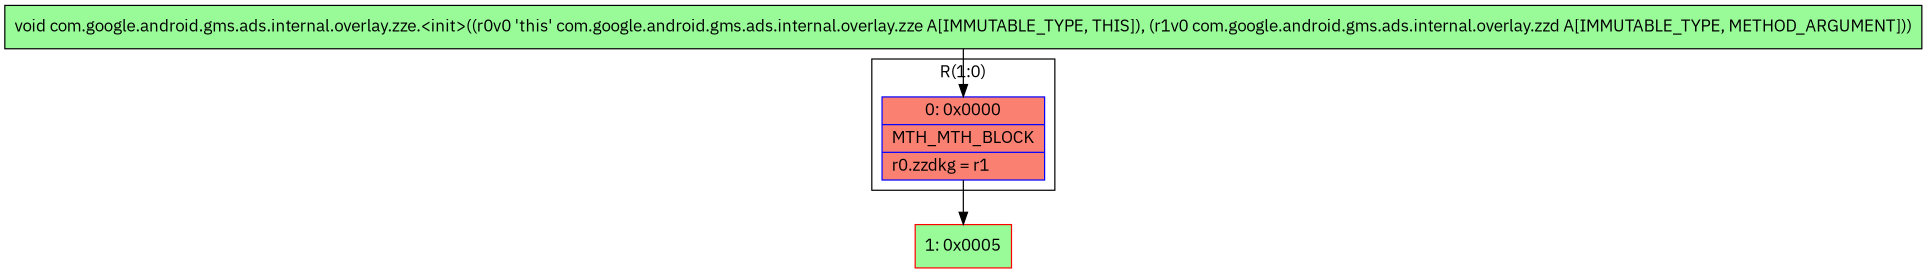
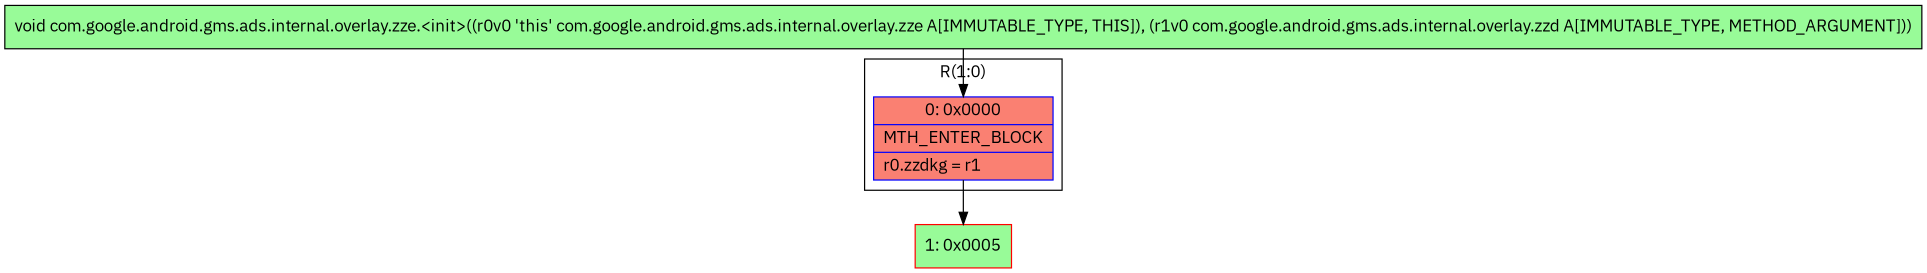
(963, 138) -> (963, 138)
